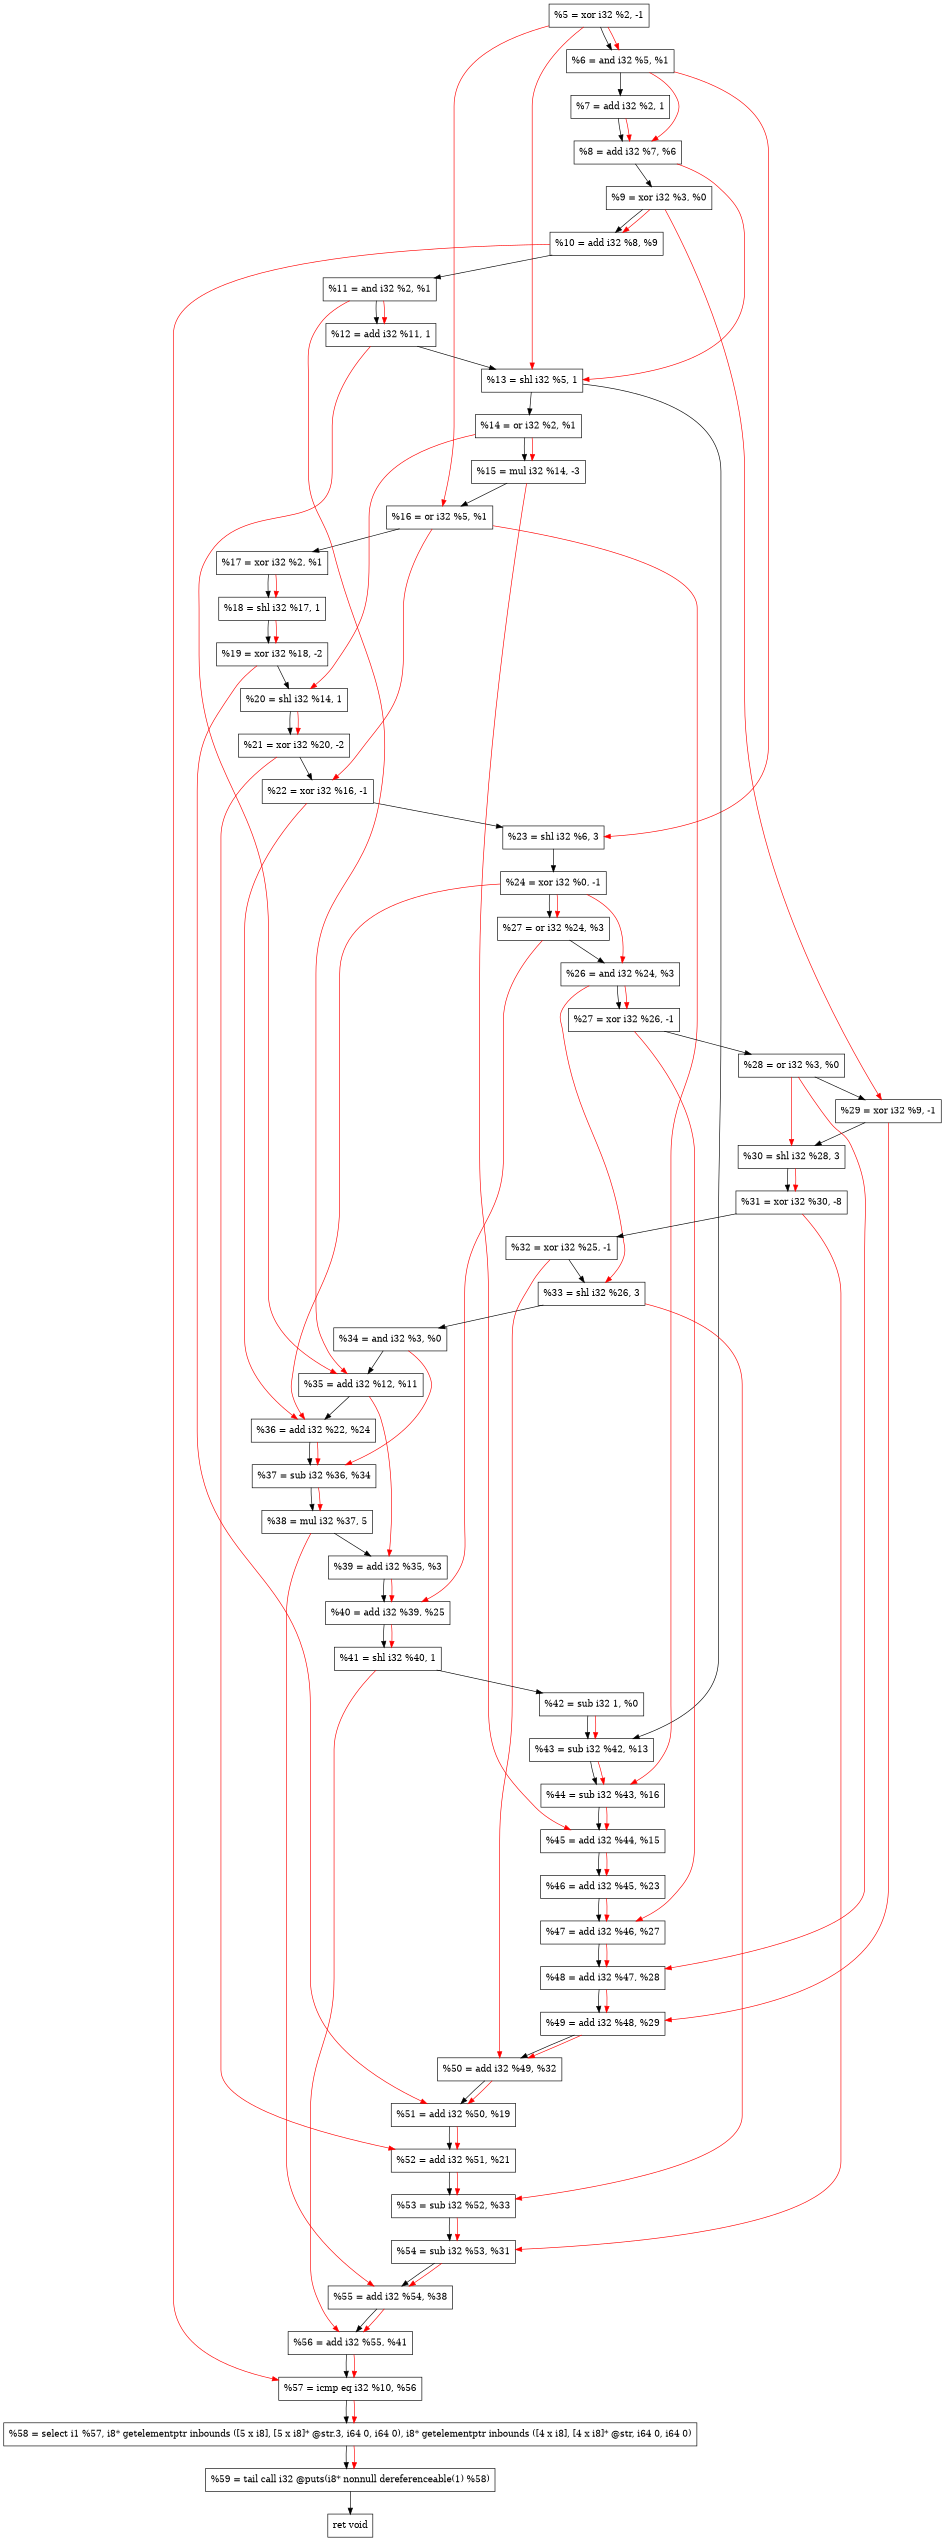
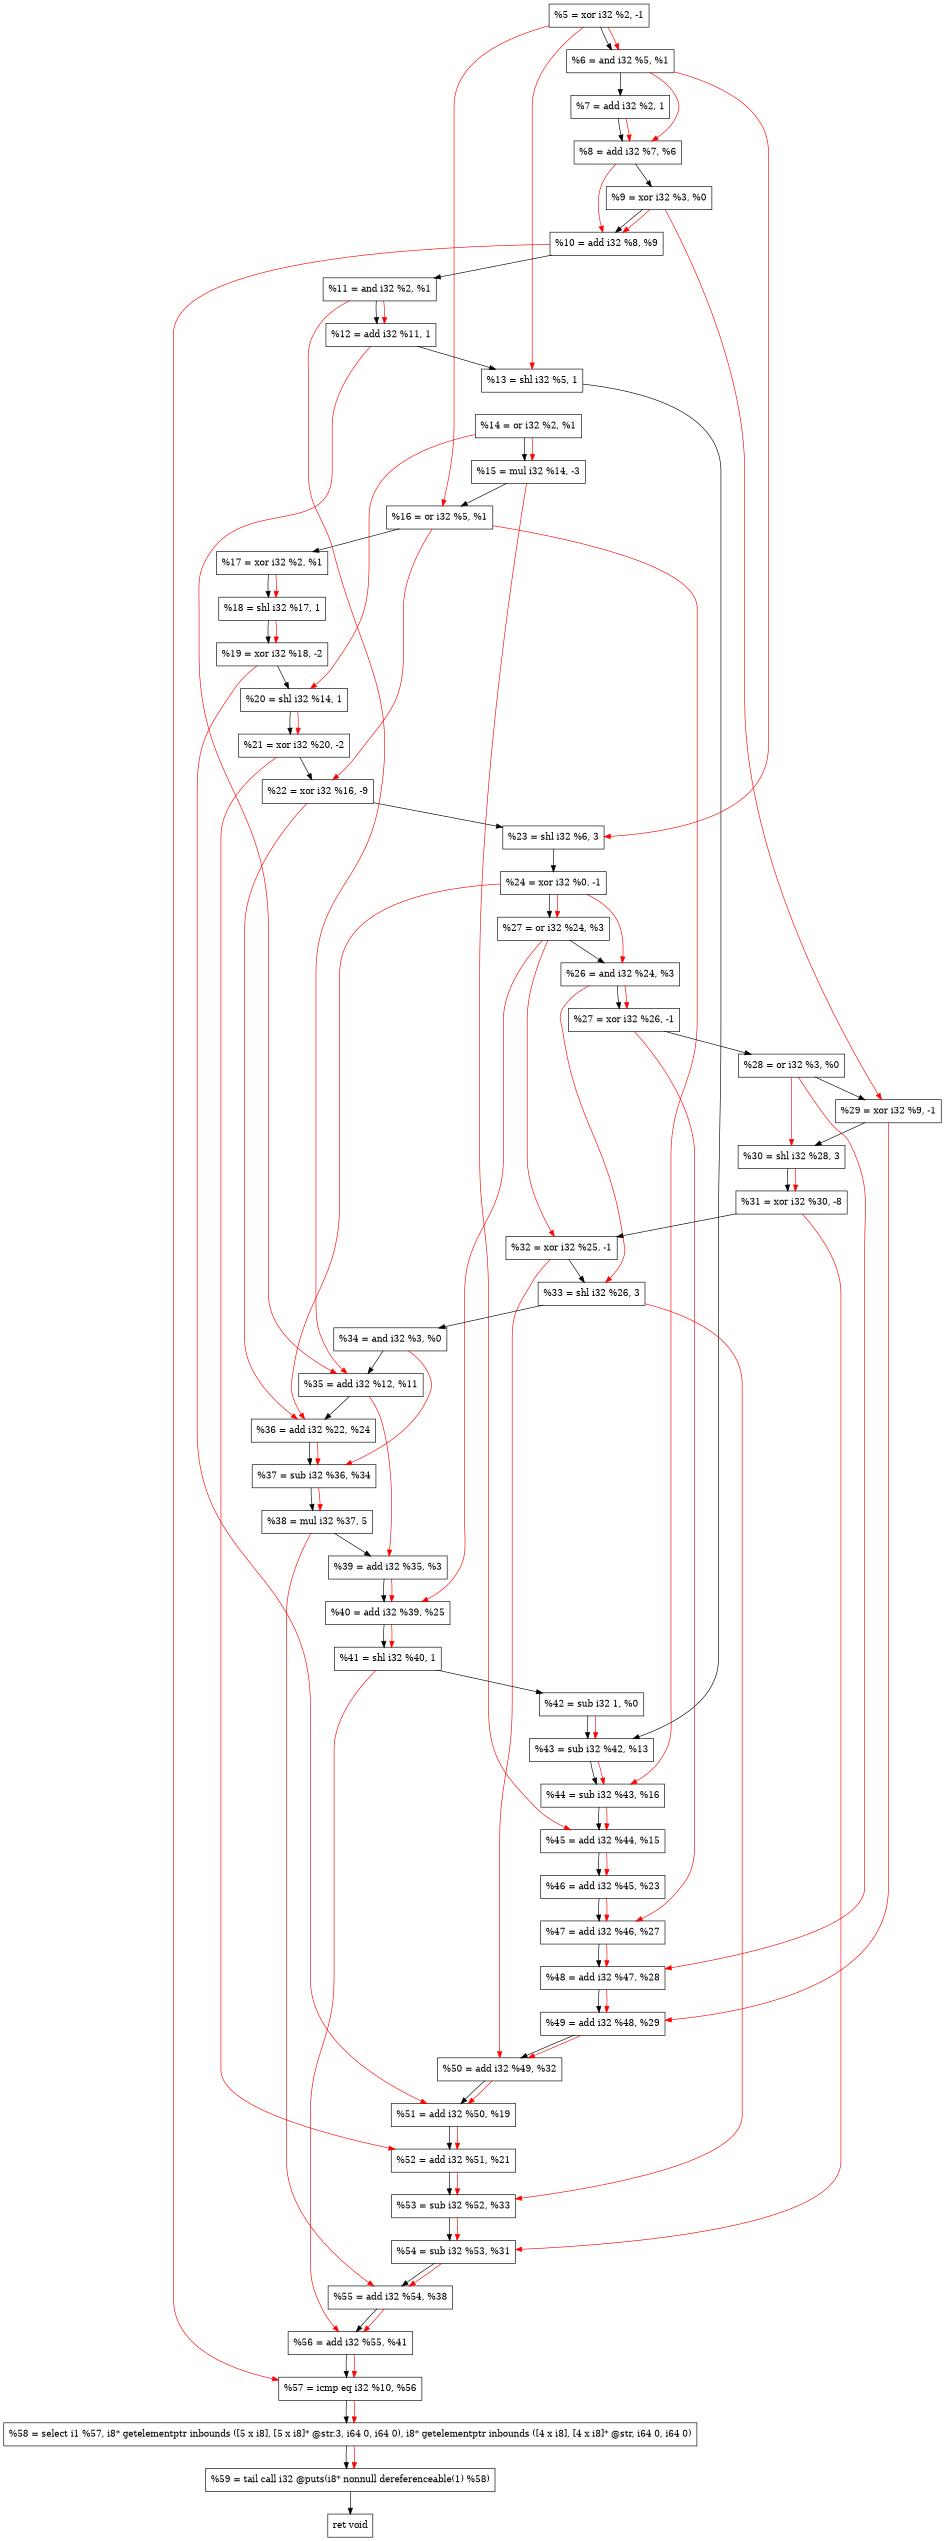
(741, 308) -> (599, 193)
(531, 400) -> none
(318, 792) -> (318, 792)
none -> (527, 1086)
